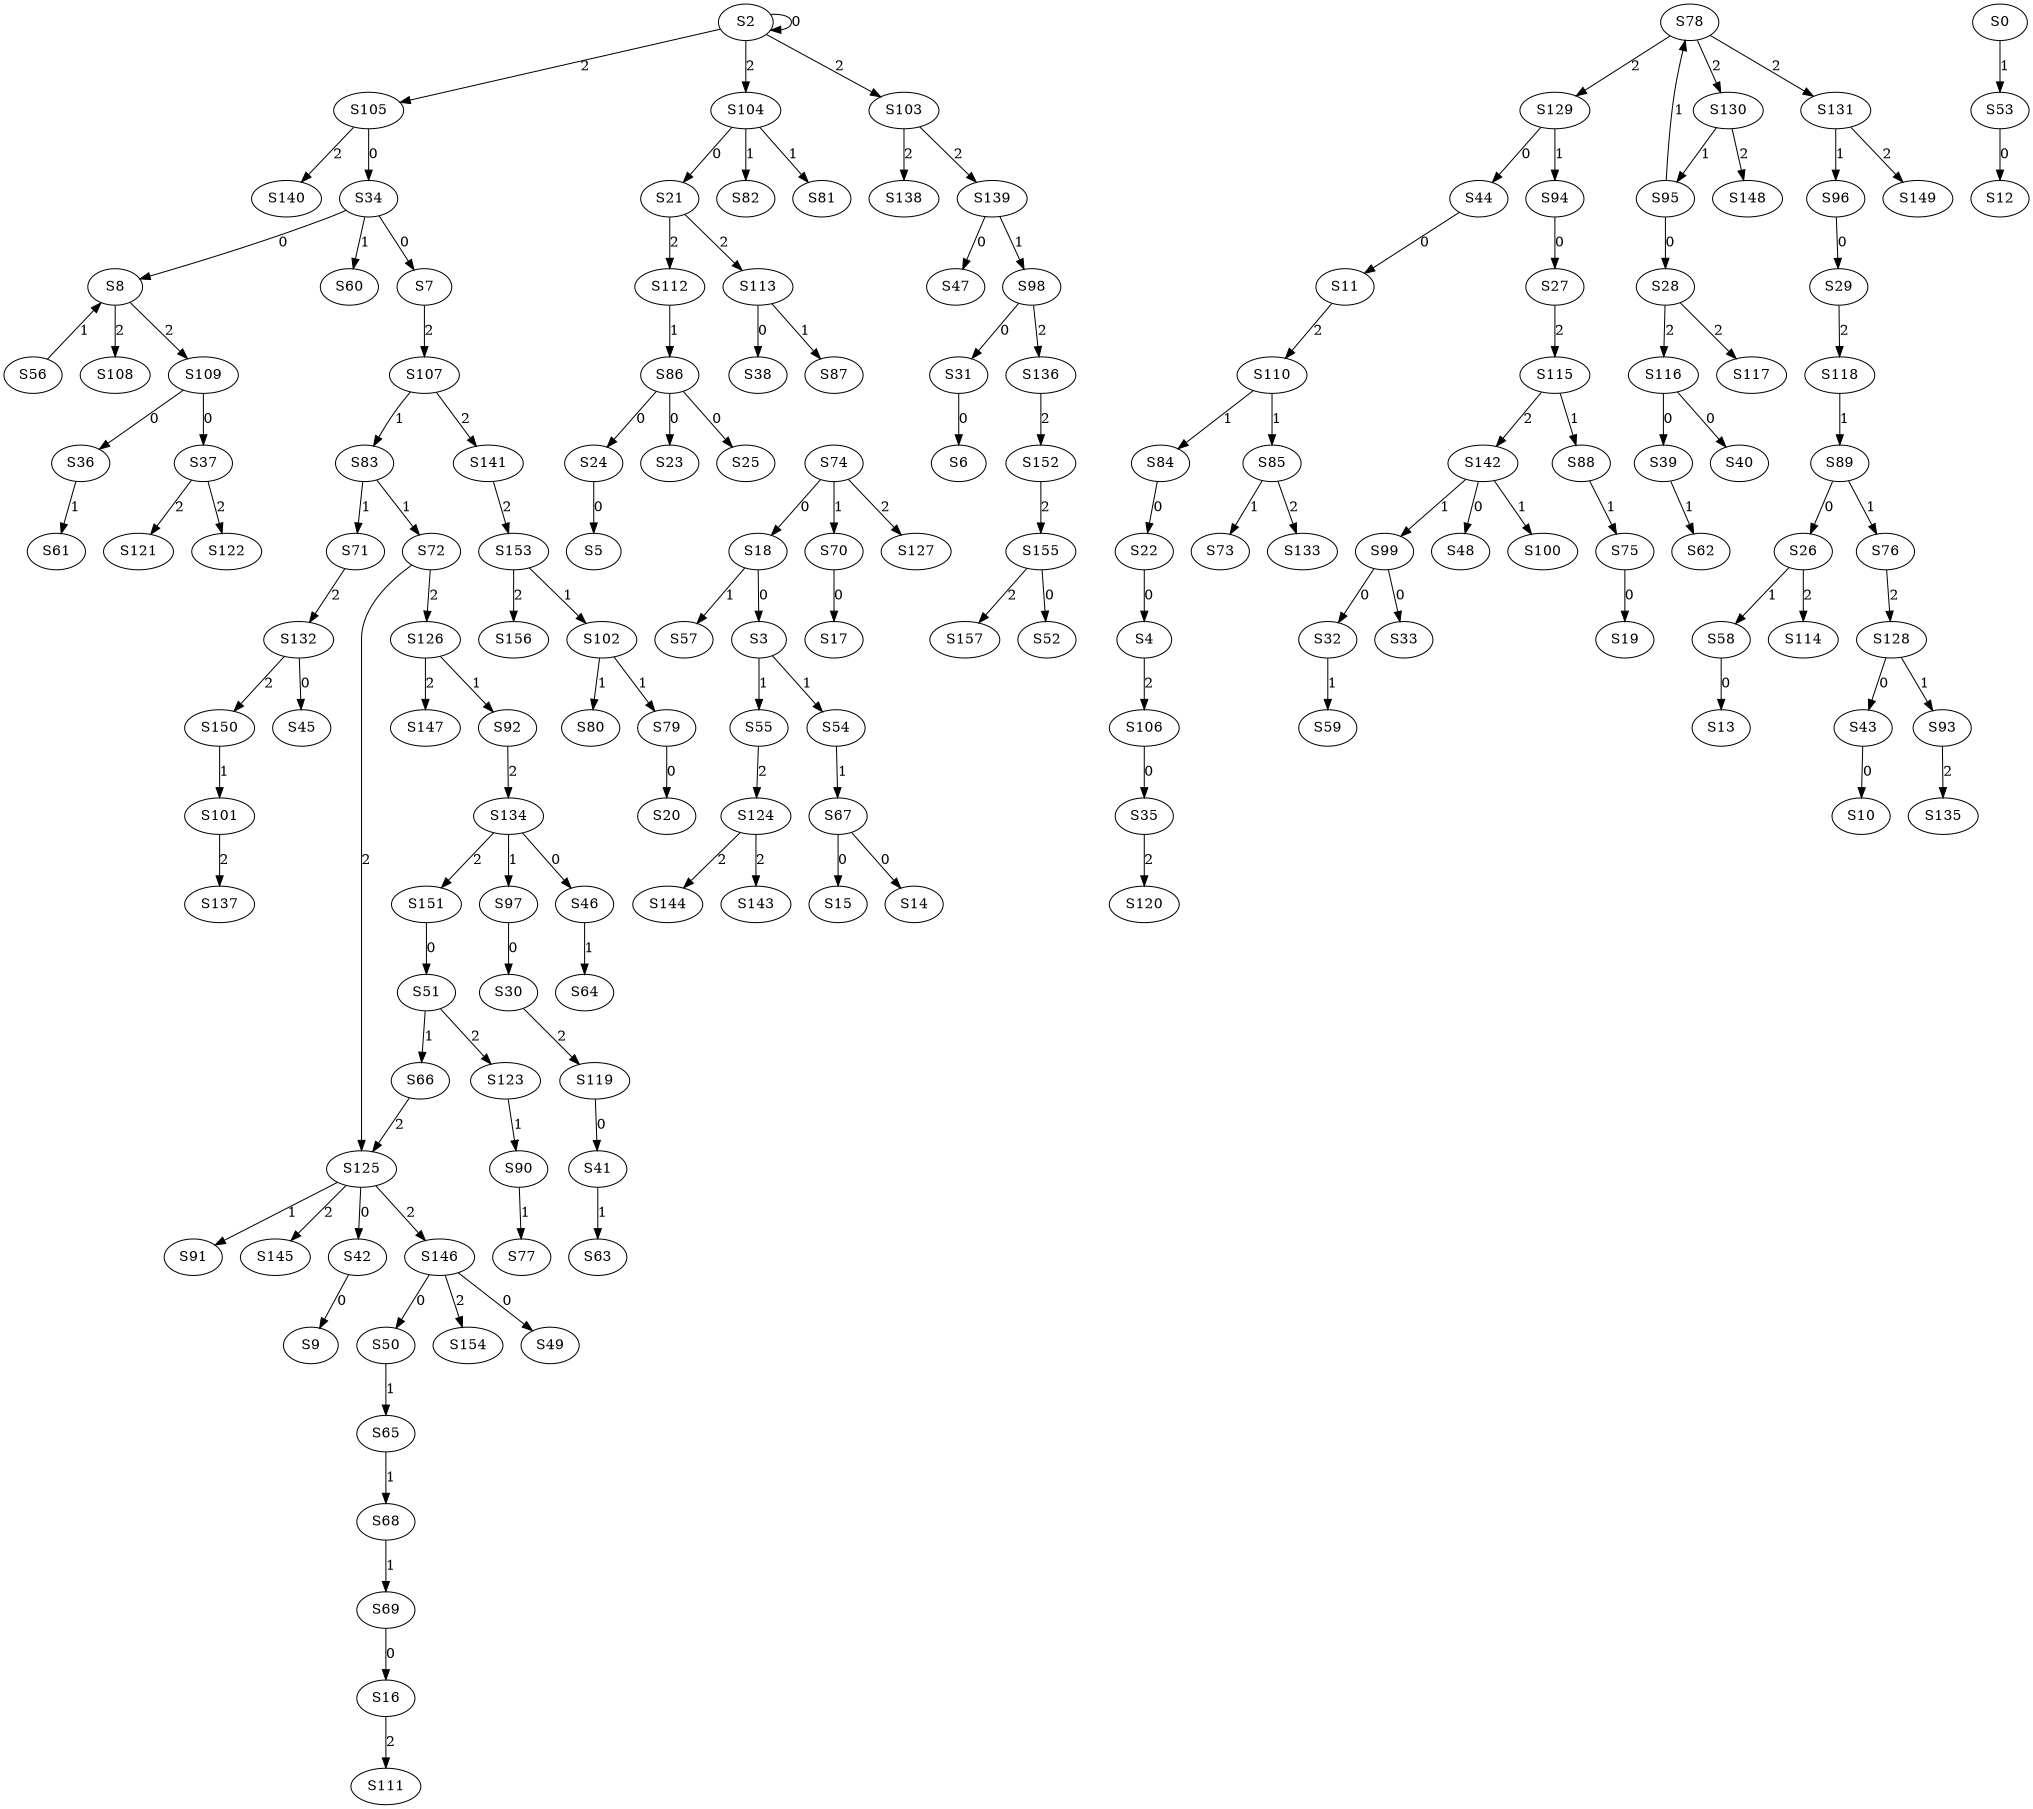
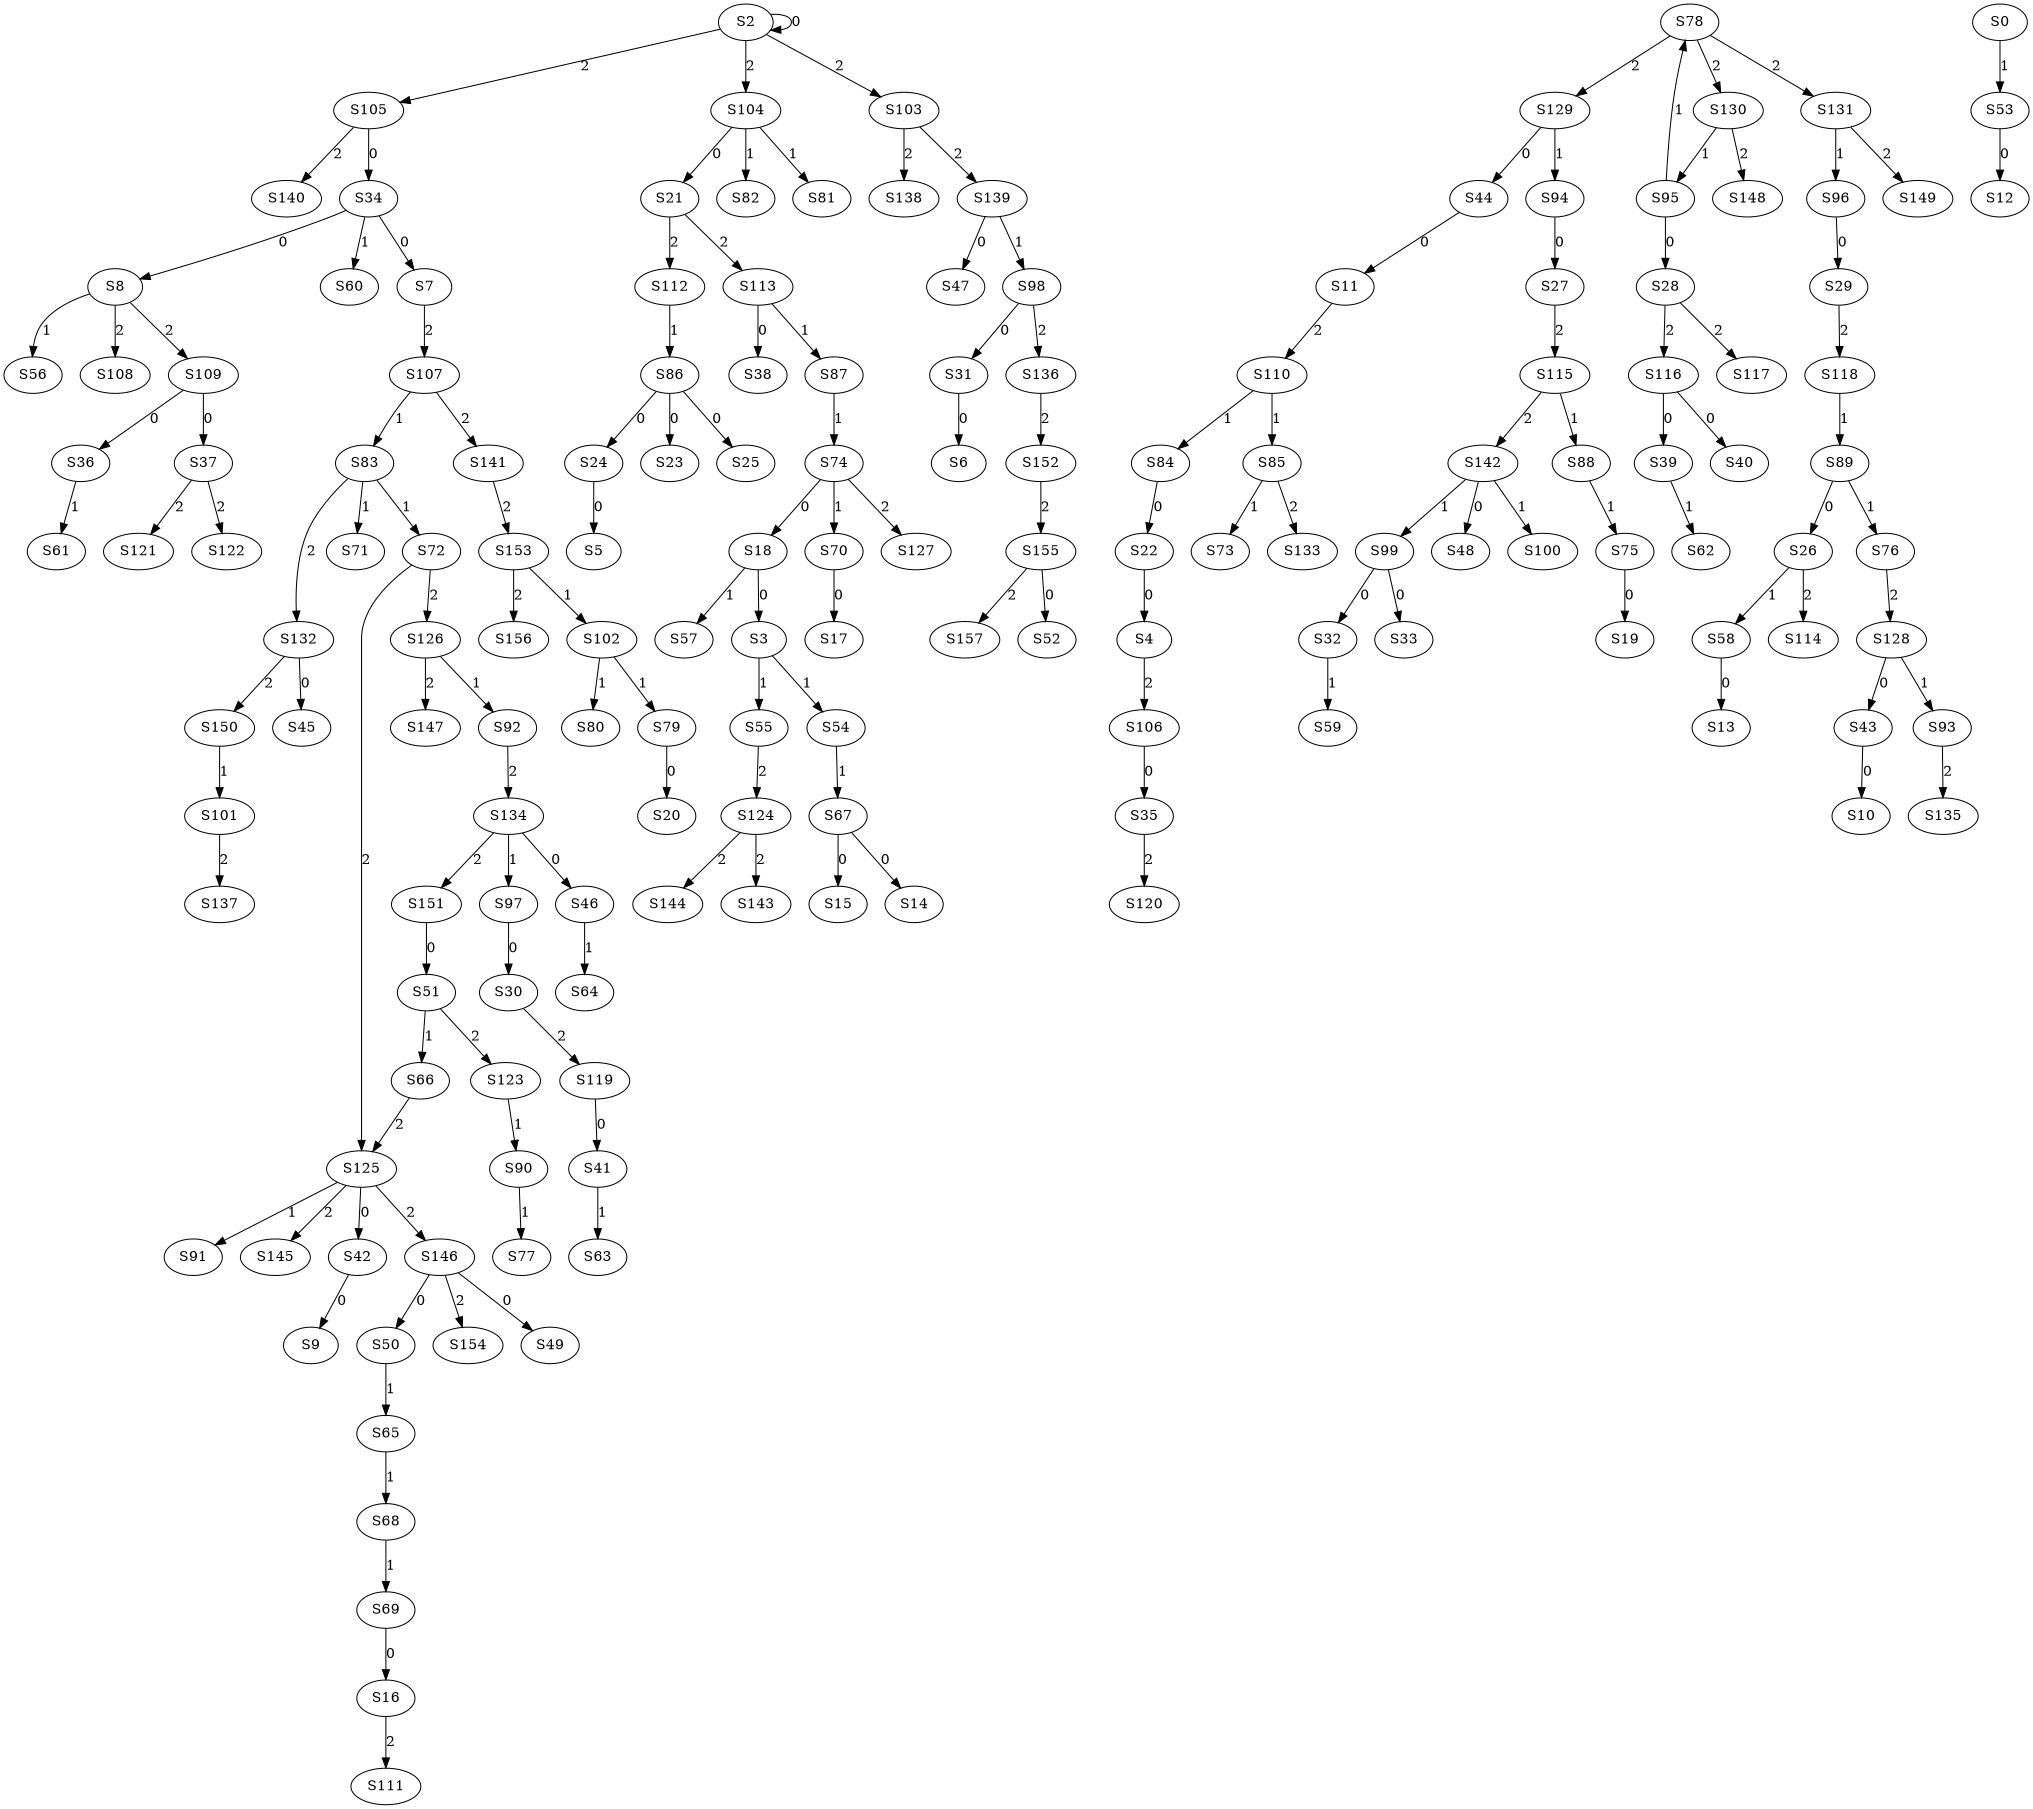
(71, 335) -> (53, 312)
none -> (834, 414)
(330, 591) -> (305, 538)
